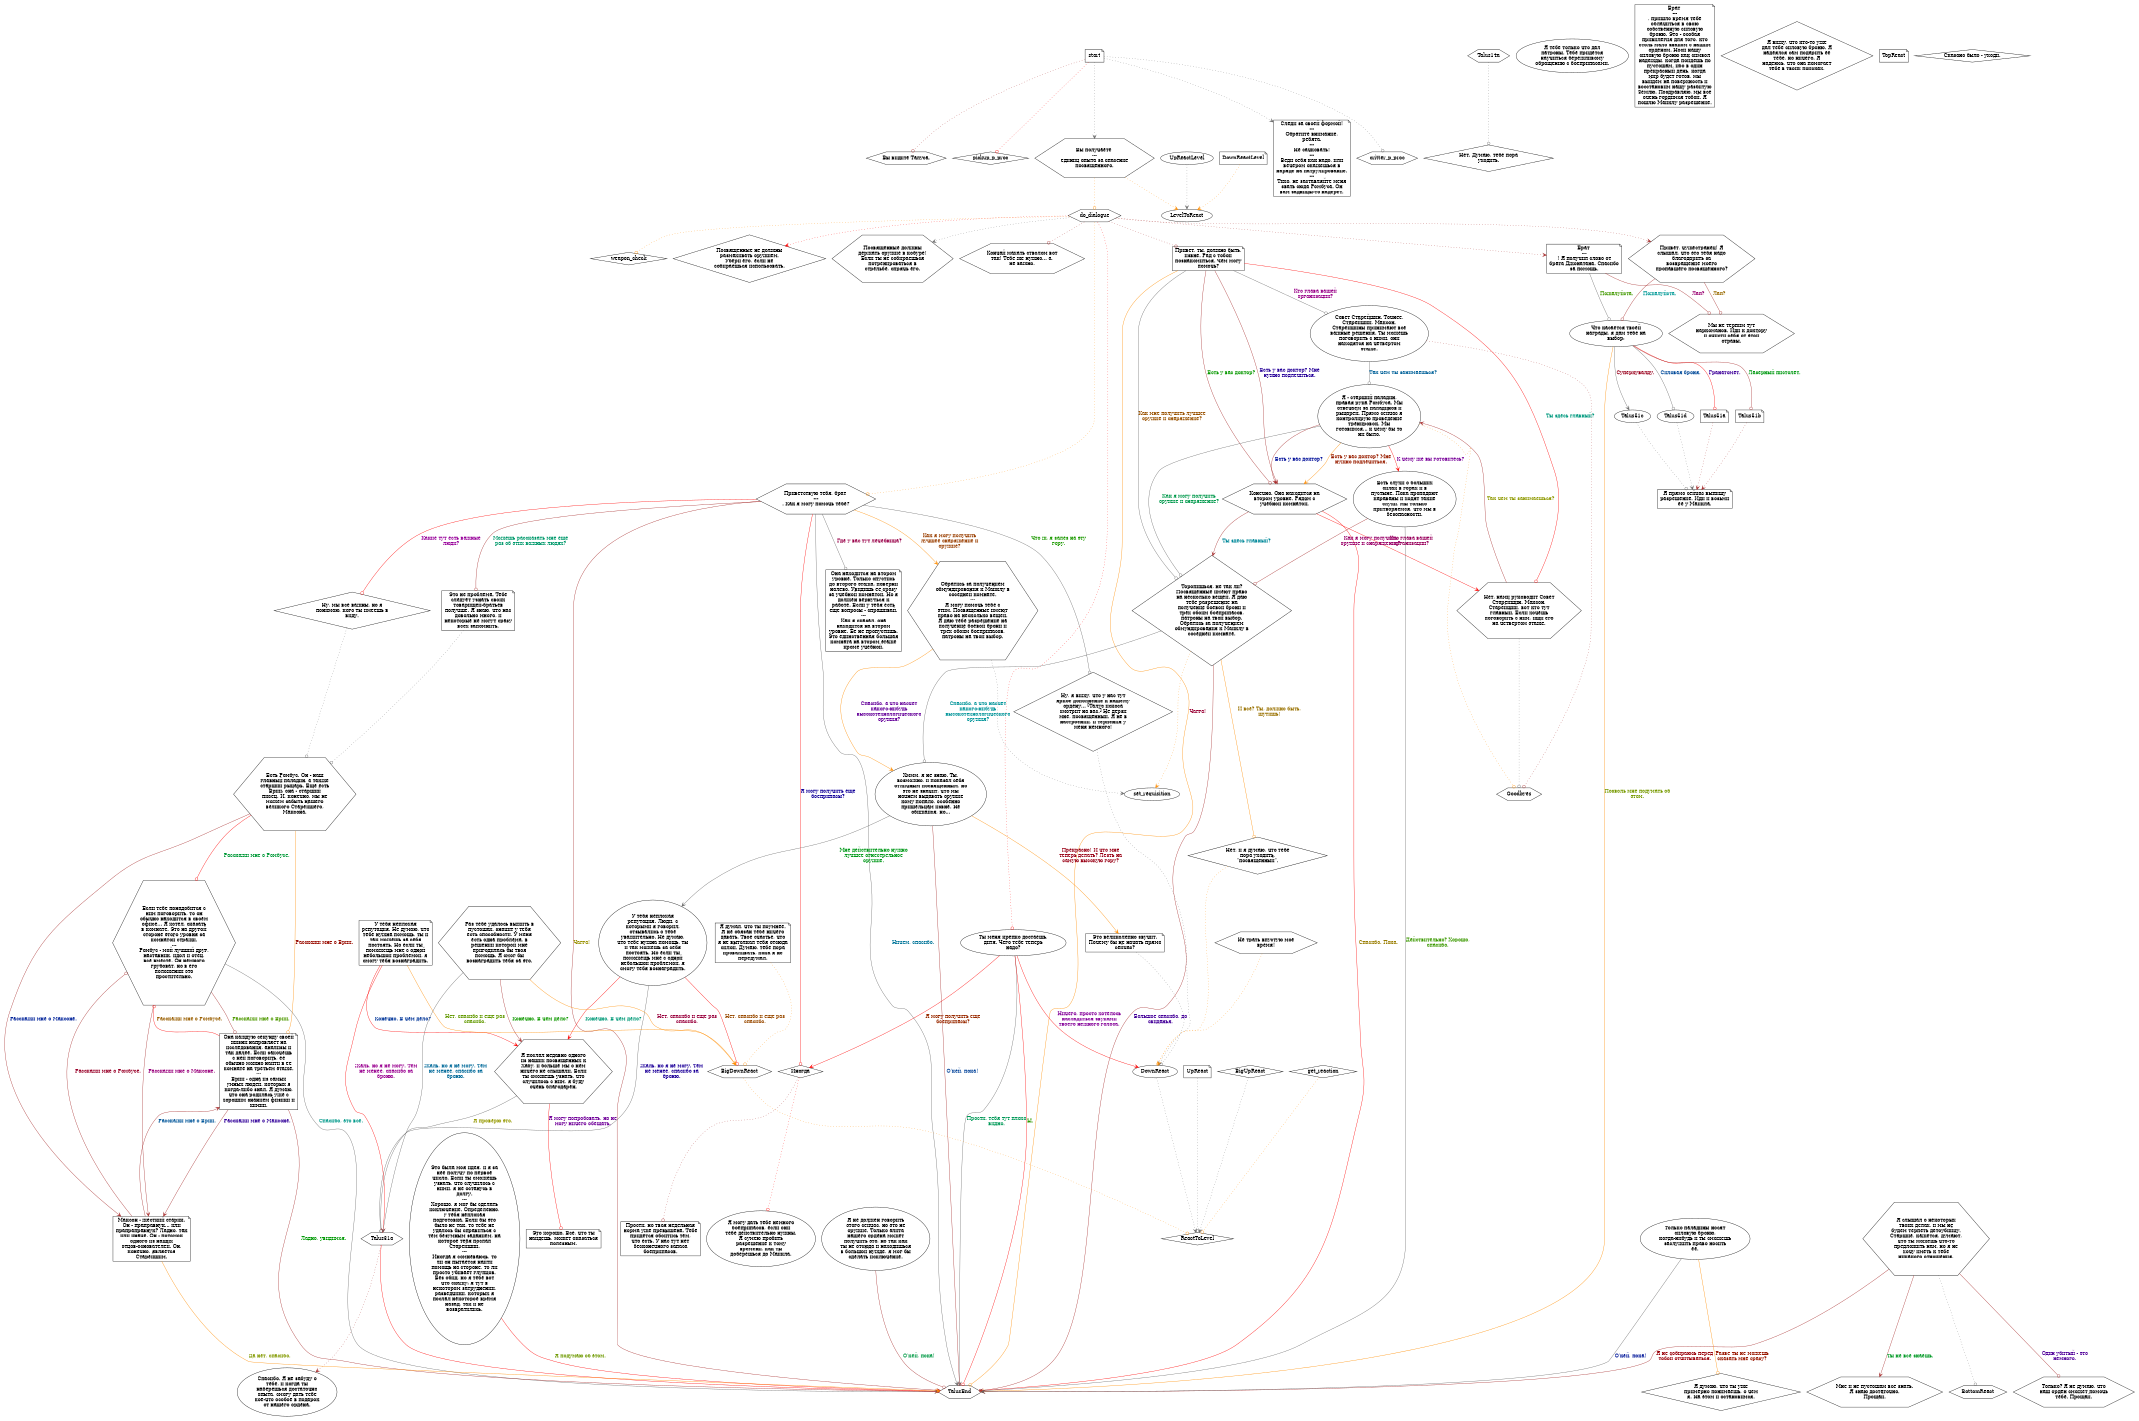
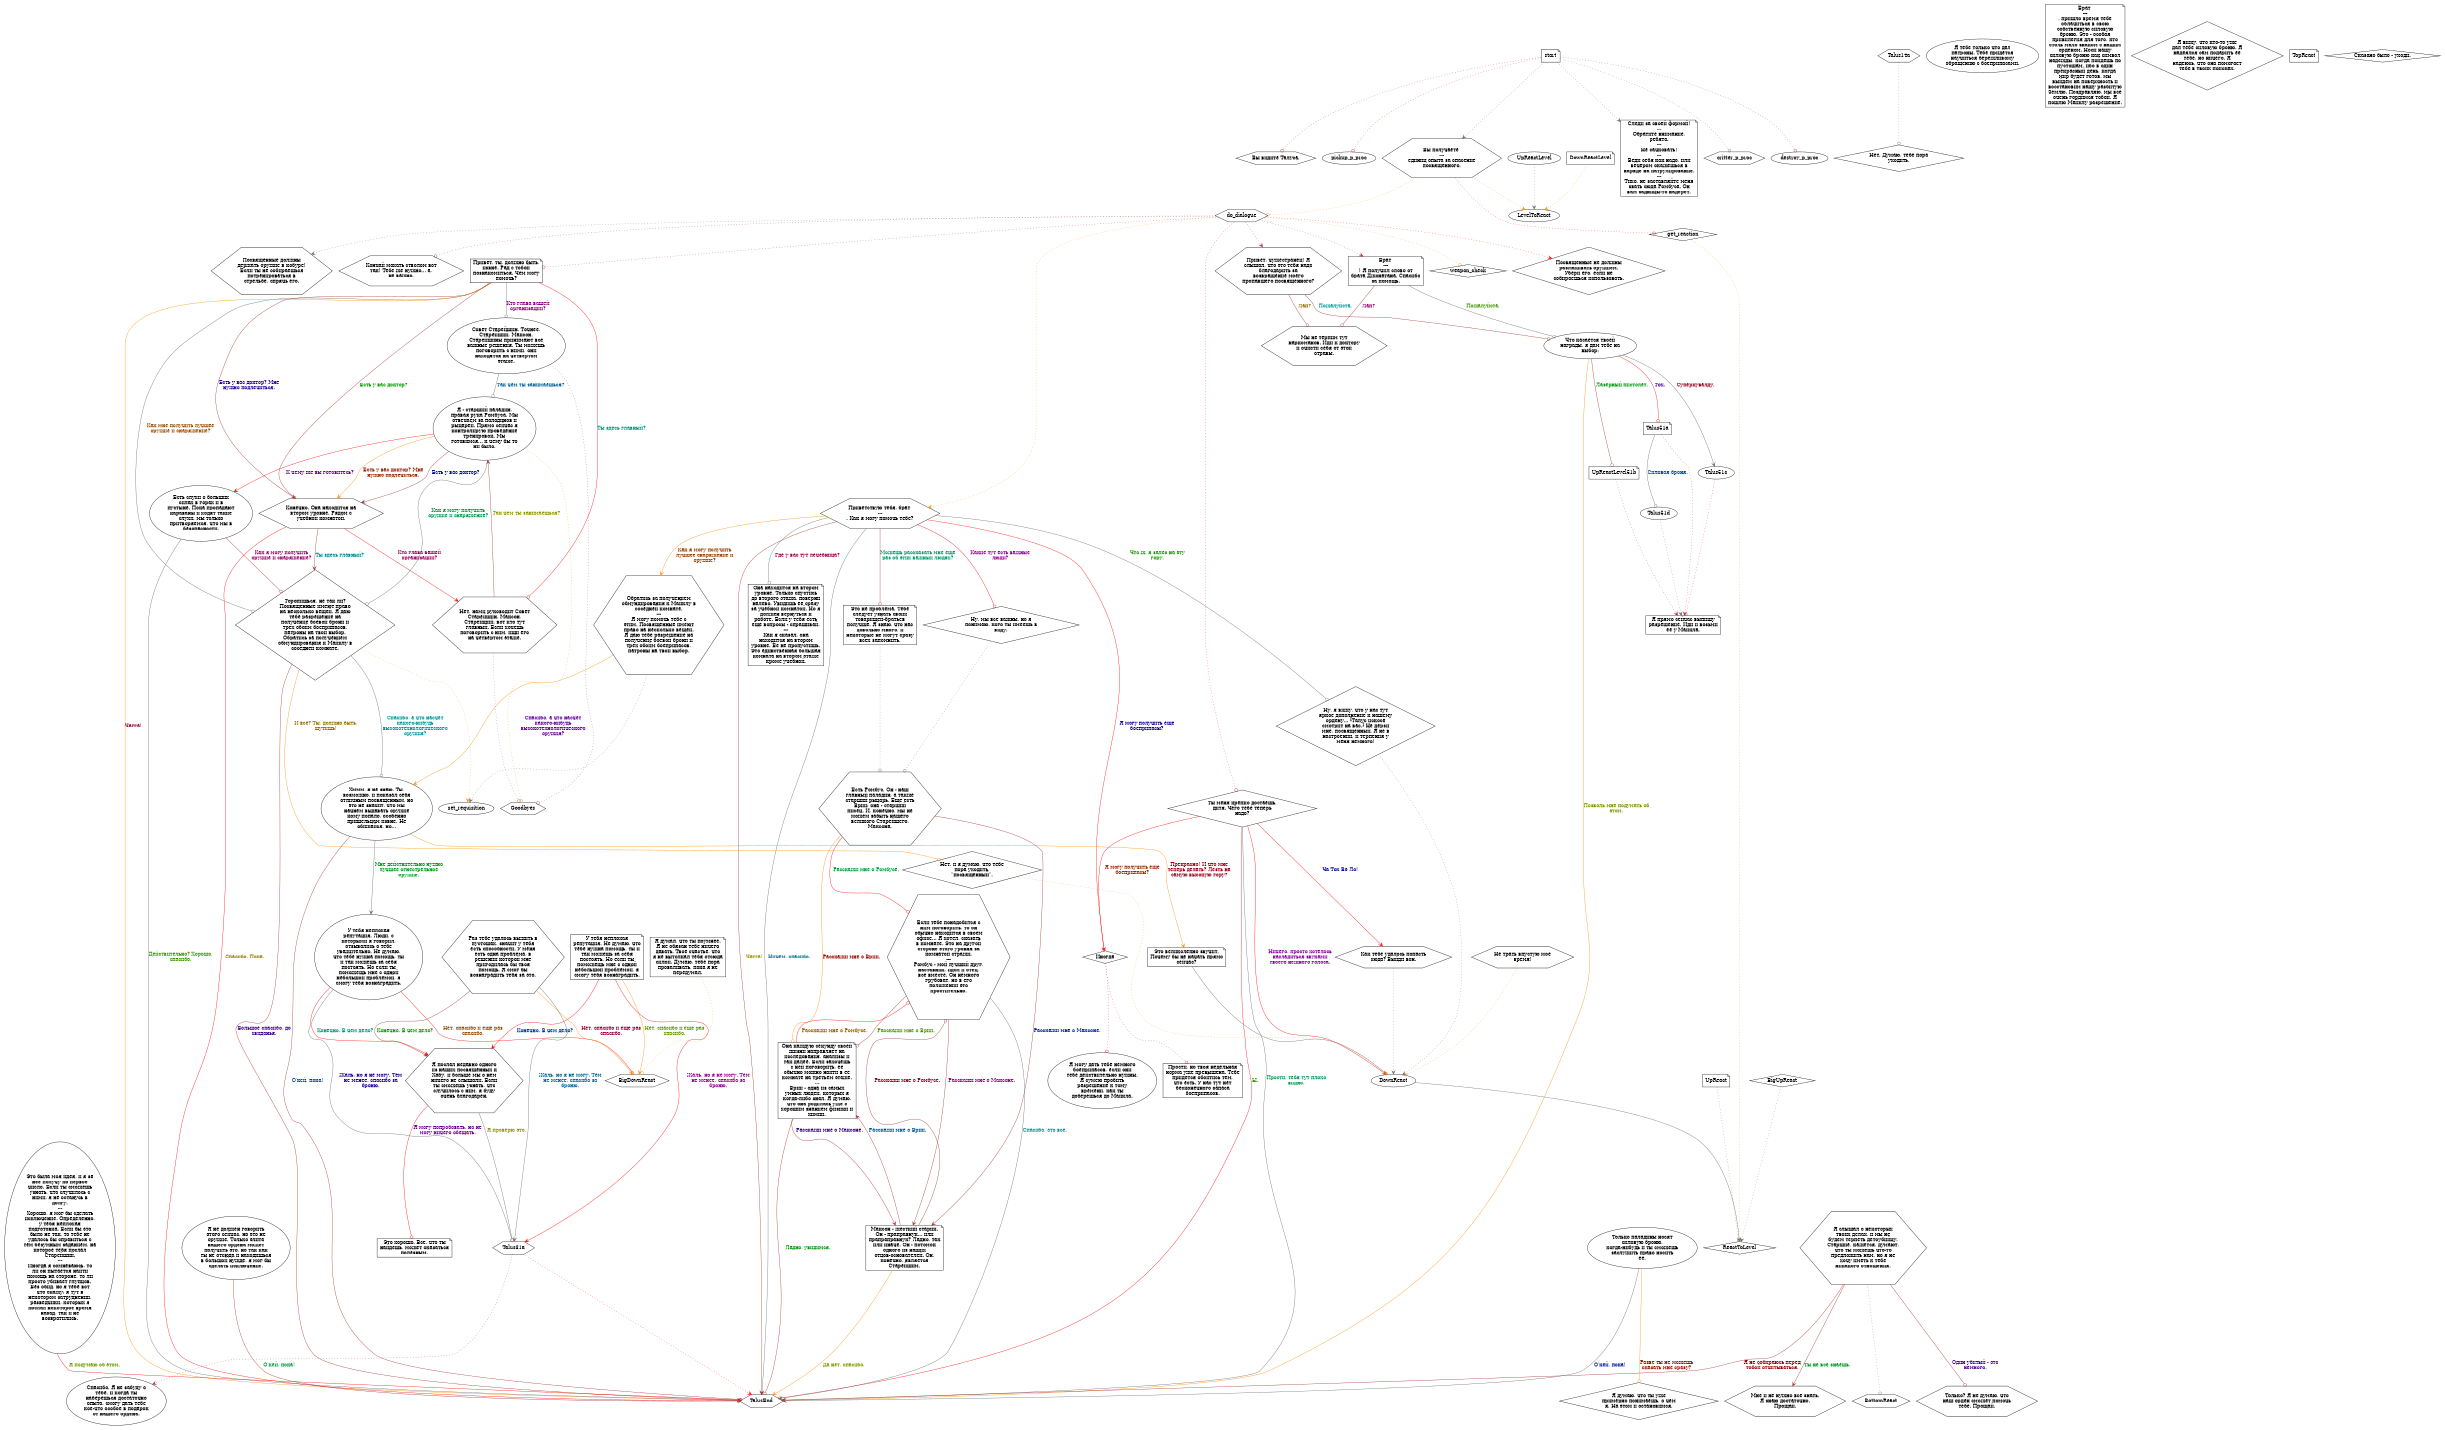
(991, 158) -> (1349, 158)
none -> (1799, 158)
none -> (1545, 228)
(1658, 373) -> (1647, 470)
(1725, 373) -> (1660, 385)
(1750, 416) -> (1614, 473)
(1081, 439) -> (1036, 321)
(1660, 456) -> (1701, 546)
(1013, 943) -> (1242, 809)
none -> (1393, 957)
(1179, 1003) -> (1278, 1041)
(953, 1139) -> none
(1176, 1154) -> (1613, 1109)
(552, 1374) -> (636, 1324)
(1875, 1392) -> (1785, 1401)
